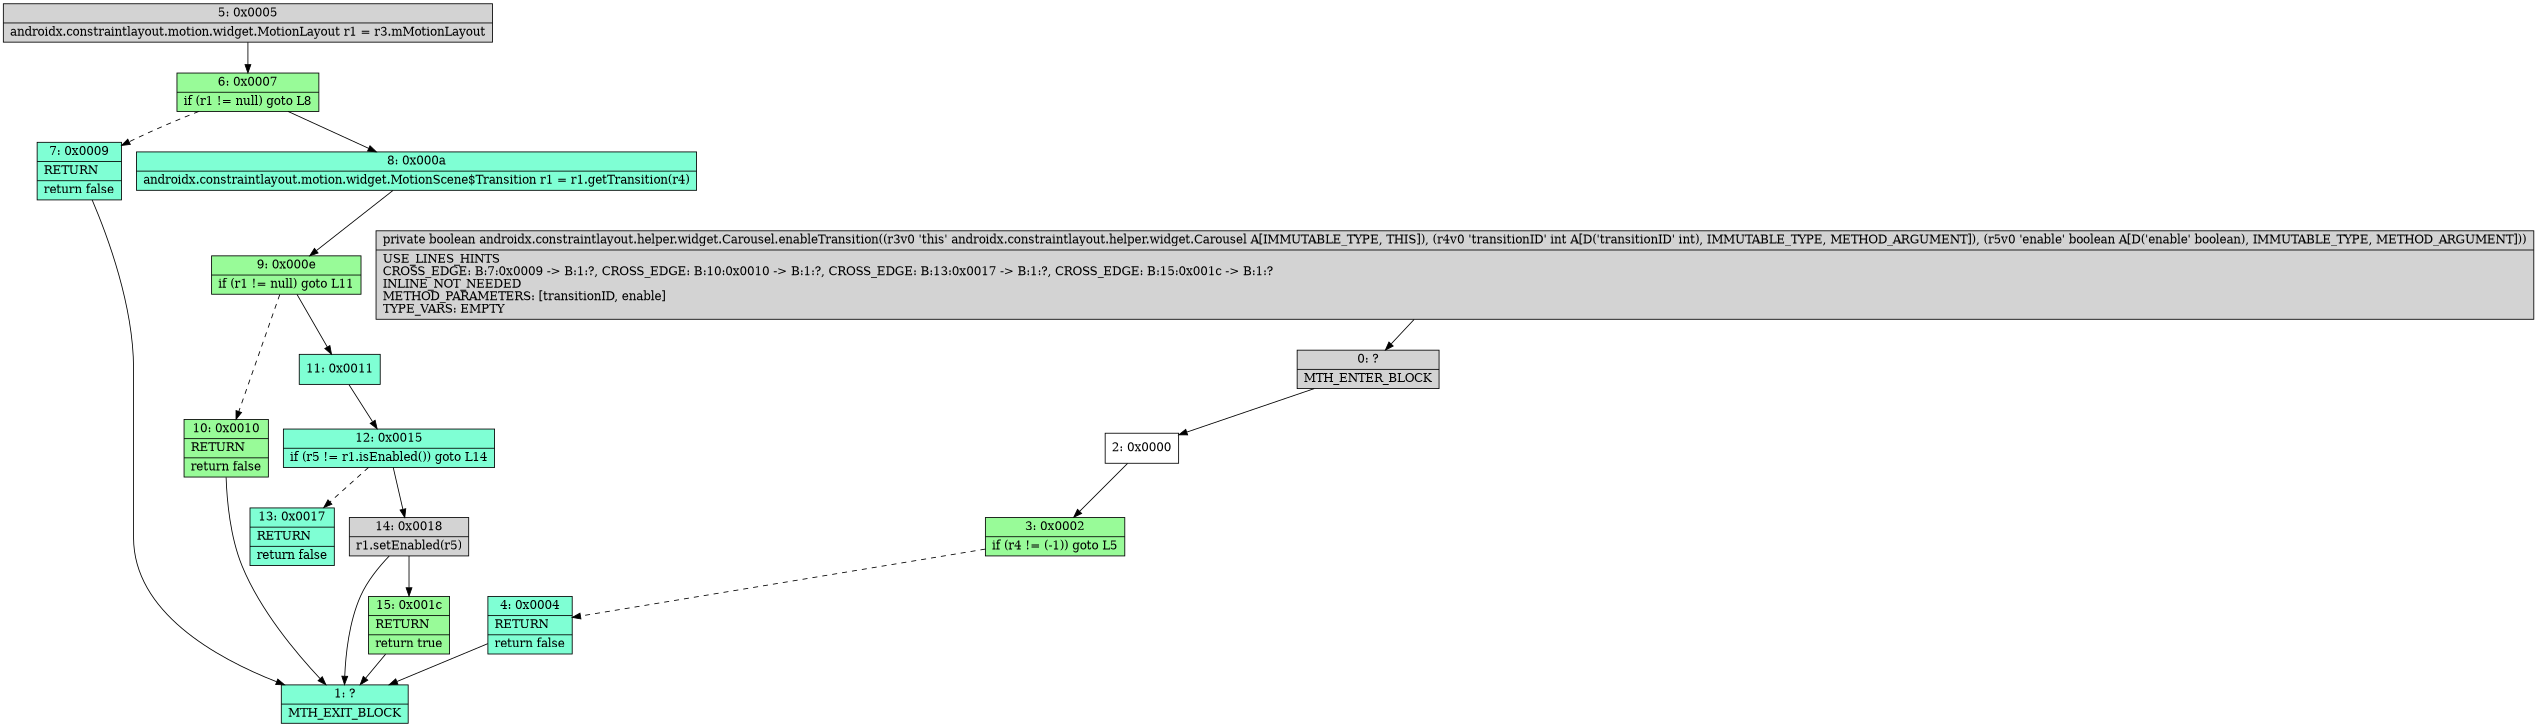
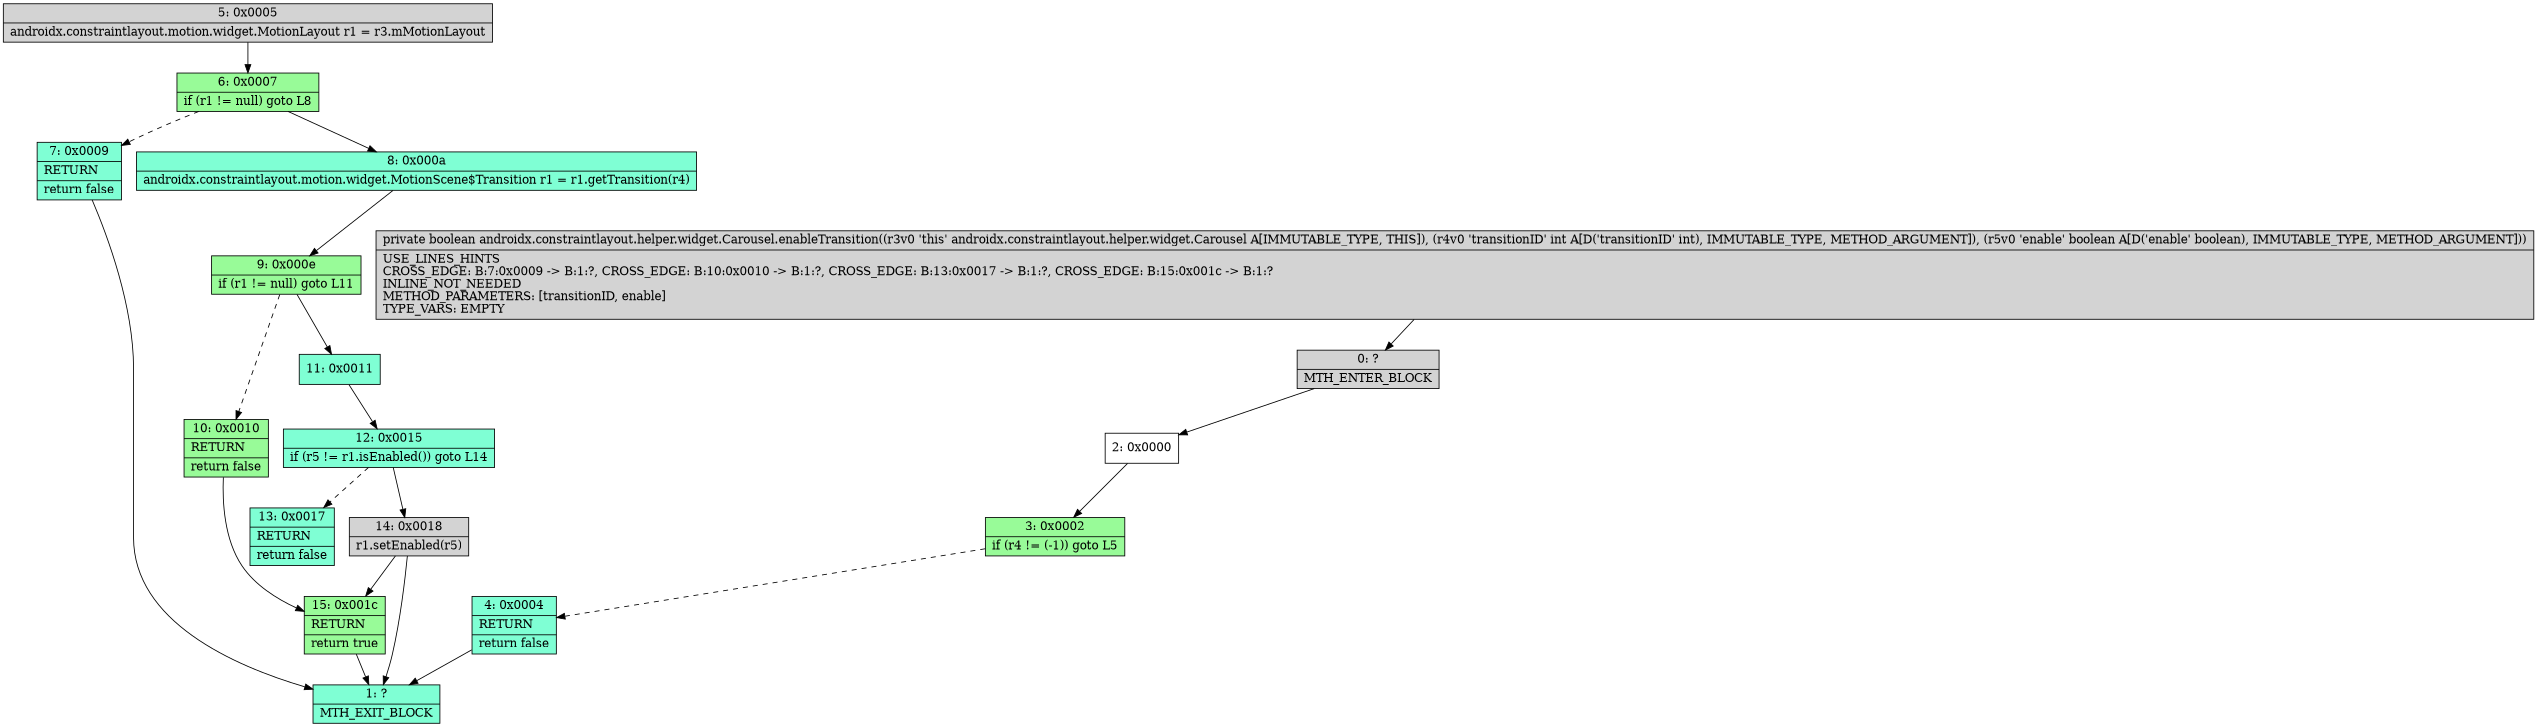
(252, 587) -> (236, 556)
